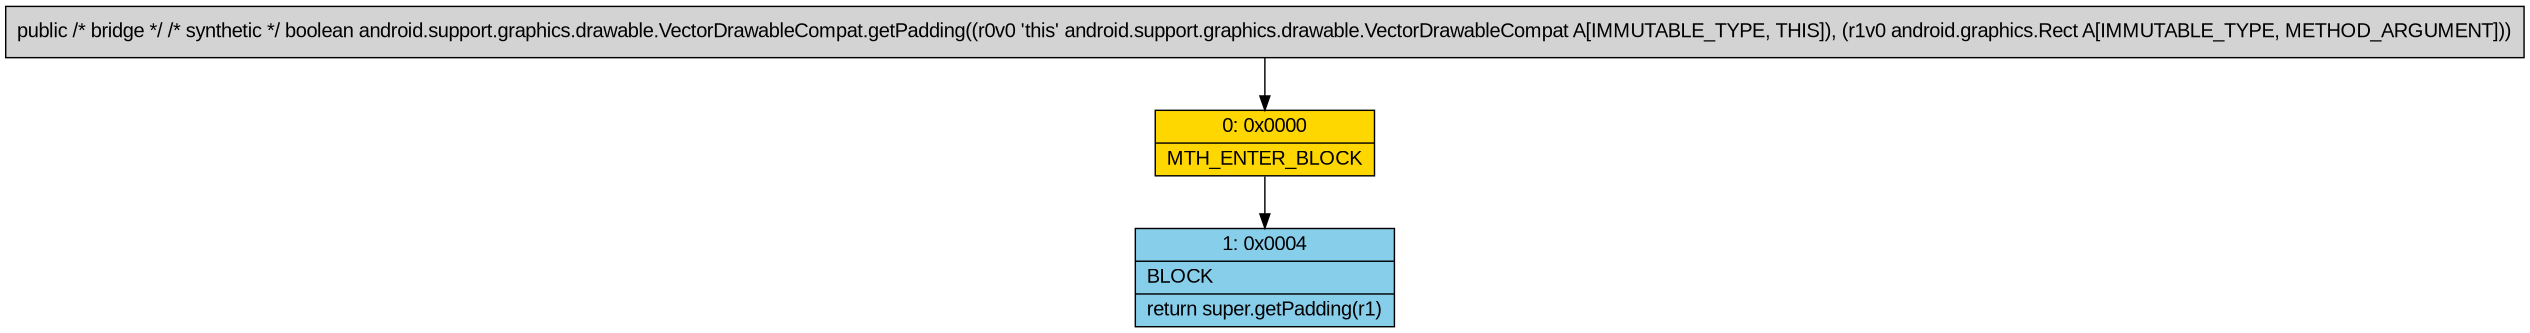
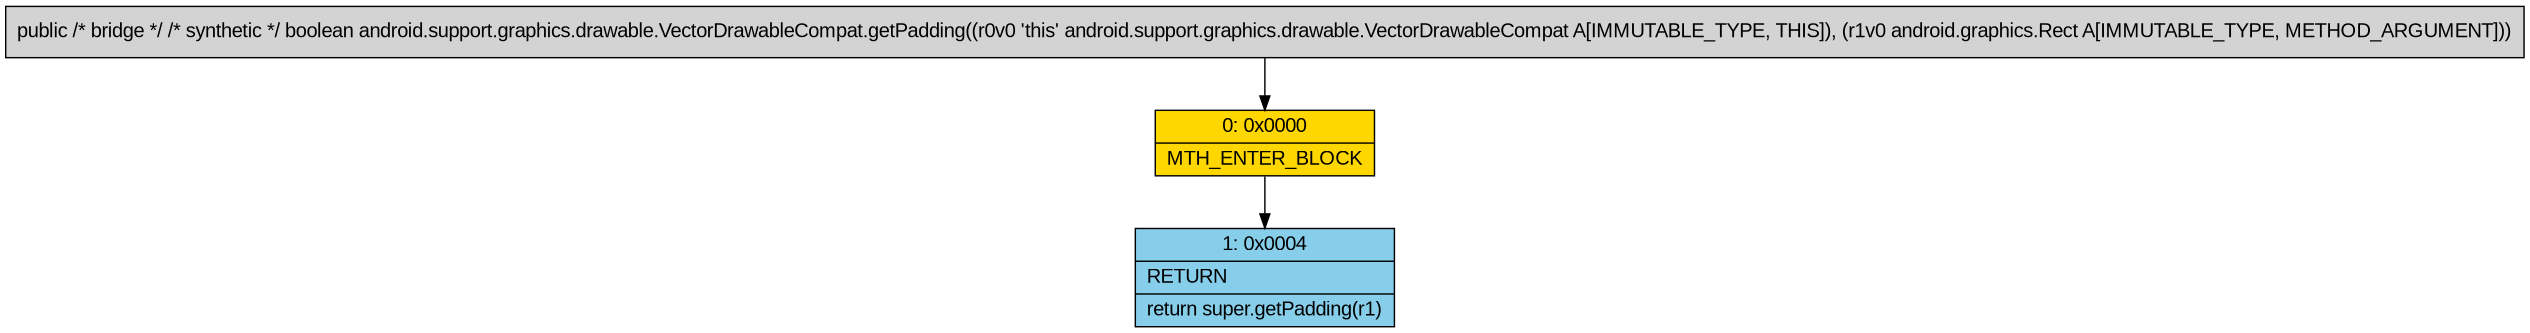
(1180, 277) -> (1187, 277)
